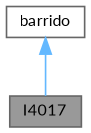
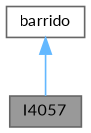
(46, 112) -> (46, 112)
